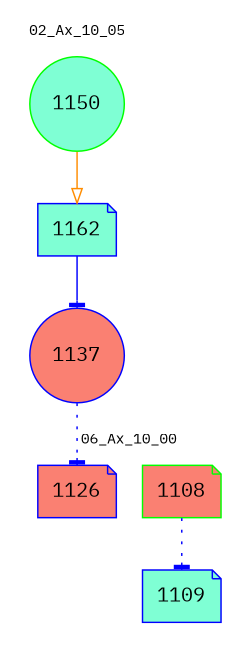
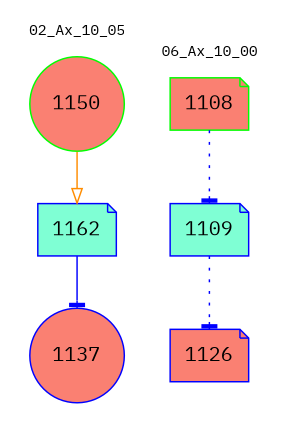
(77, 104) -> (77, 104)
(77, 436) -> (209, 289)
